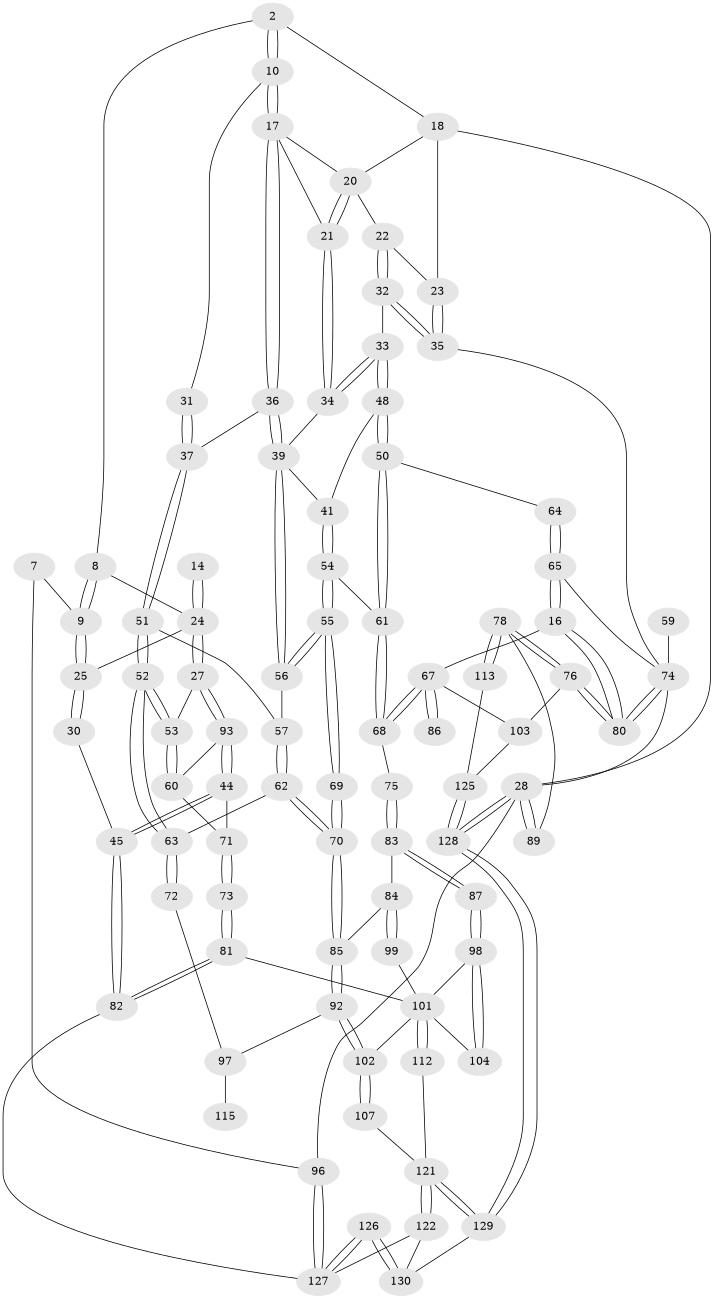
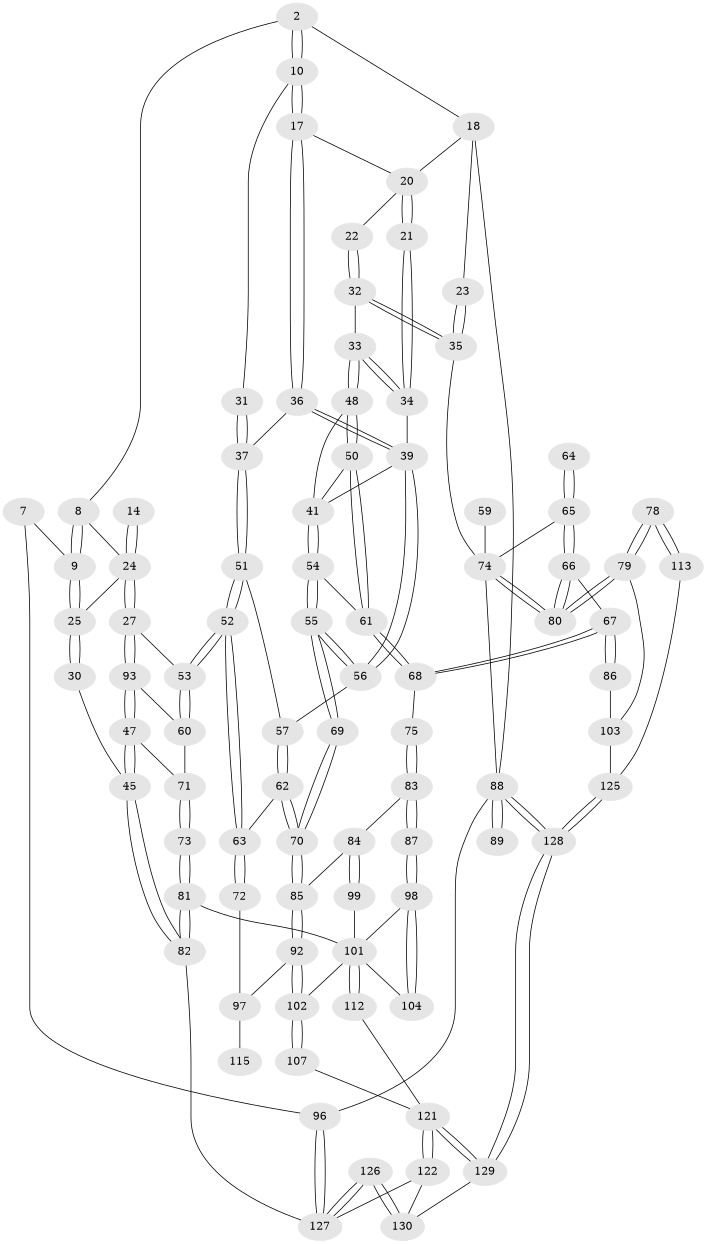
(300, 182) -> none
(410, 264) -> none
(469, 484) -> (333, 484)
(555, 622) -> (569, 567)
(571, 677) -> (625, 567)
(474, 704) -> (610, 704)
(551, 728) -> none
(227, 787) -> (130, 732)
(522, 787) -> (497, 787)
